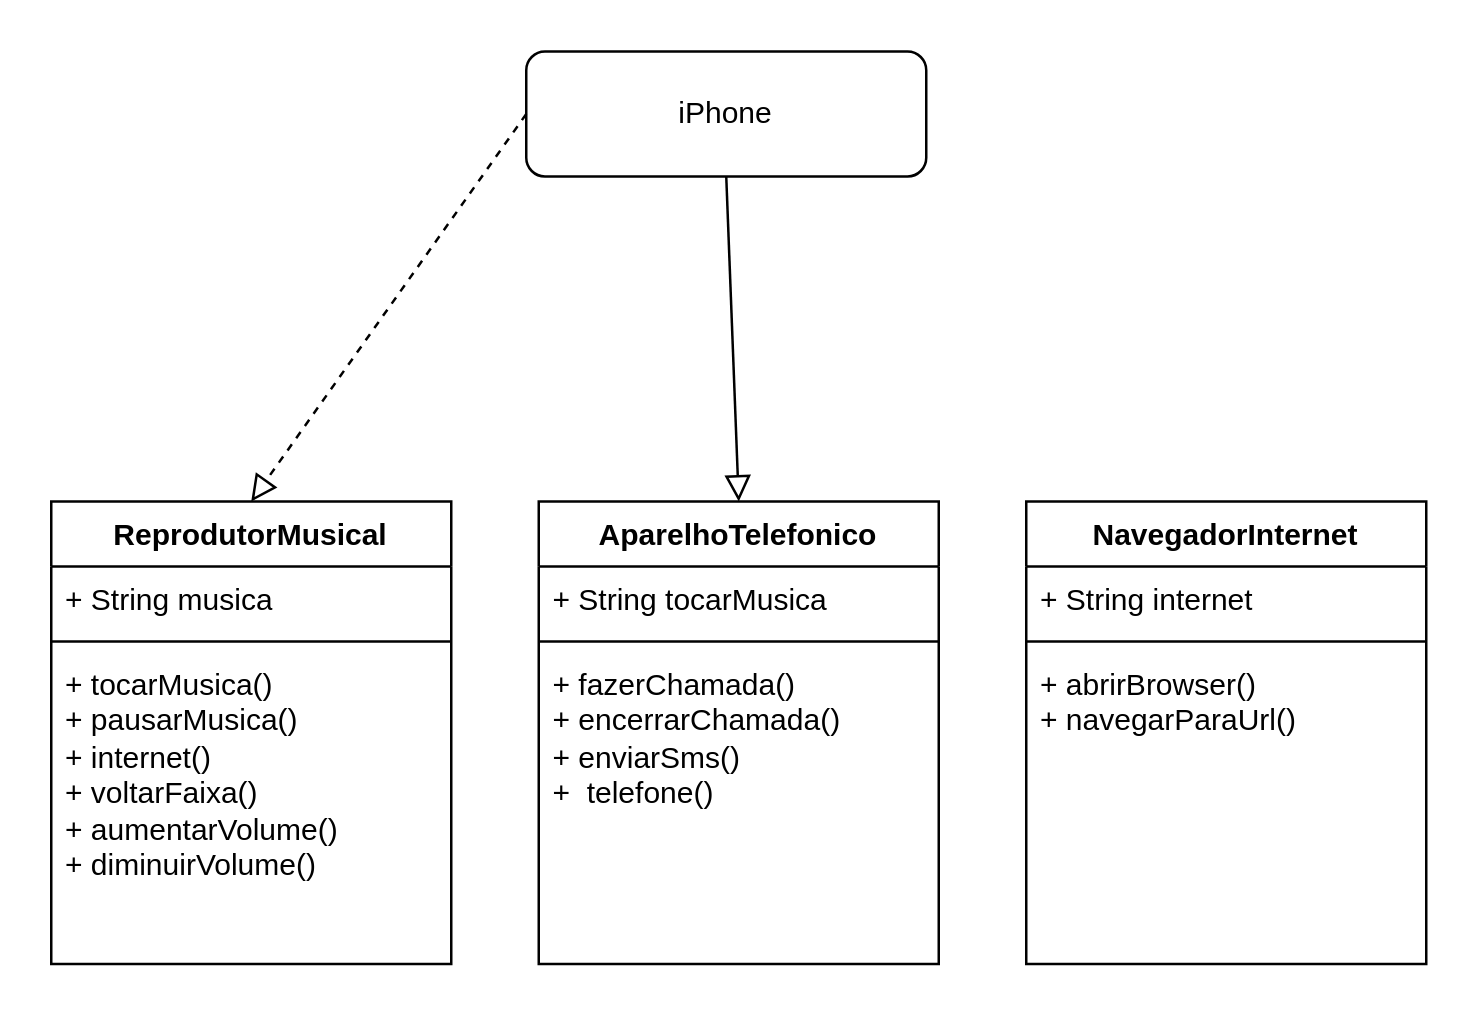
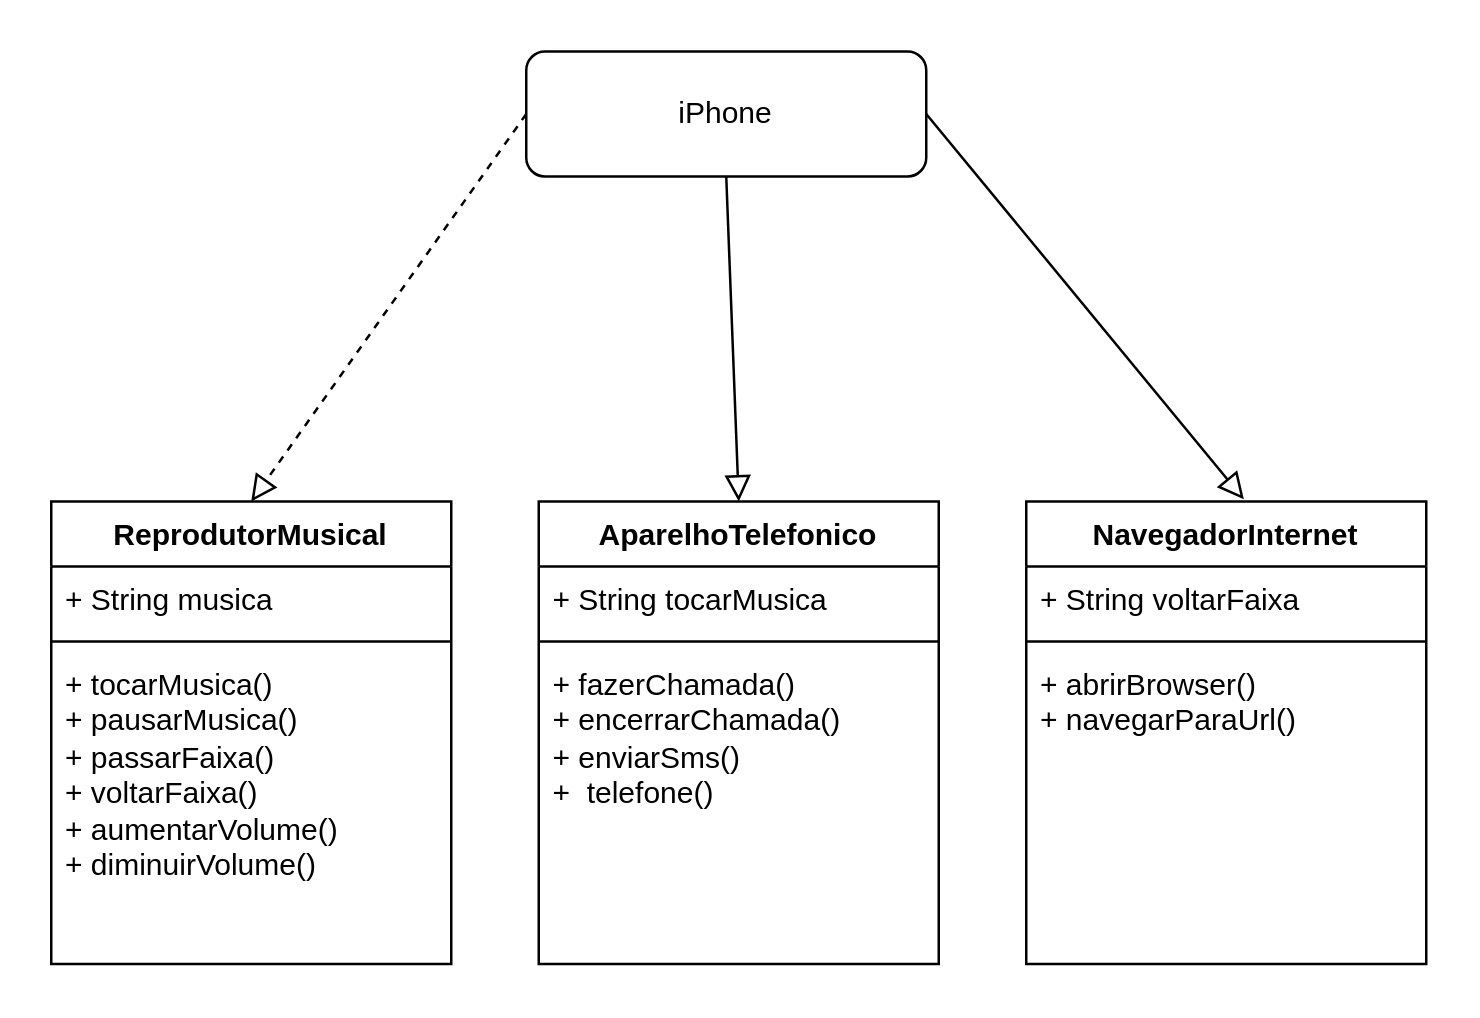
none -> (1077, 296)
(1168, 602) -> (1190, 602)
(210, 777) -> (210, 777)
